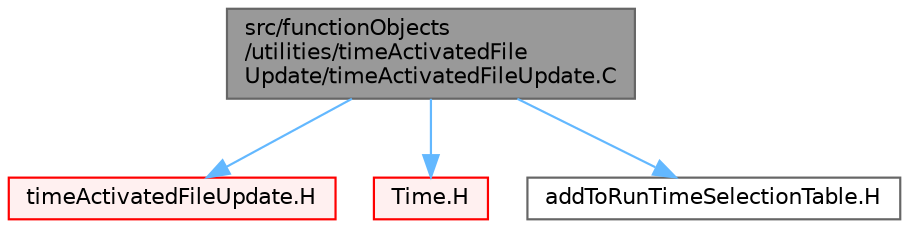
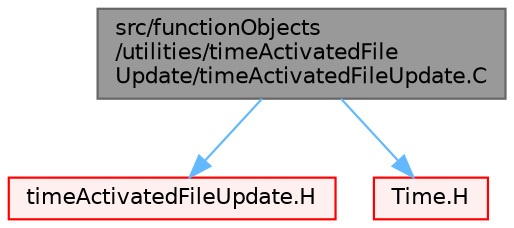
(714, 198) -> none
